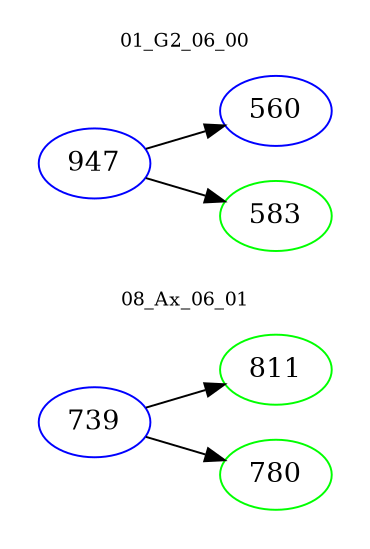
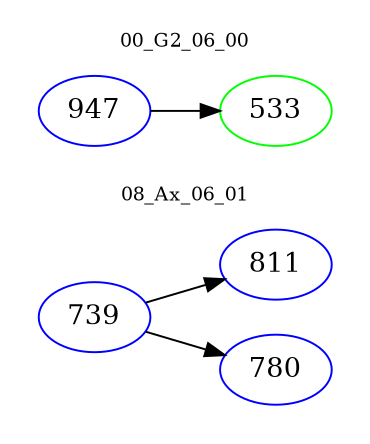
(185, 42) -> (185, 42)
(276, 111) -> none
(276, 216) -> (276, 111)
(276, 370) -> (276, 265)
(276, 475) -> (276, 370)
